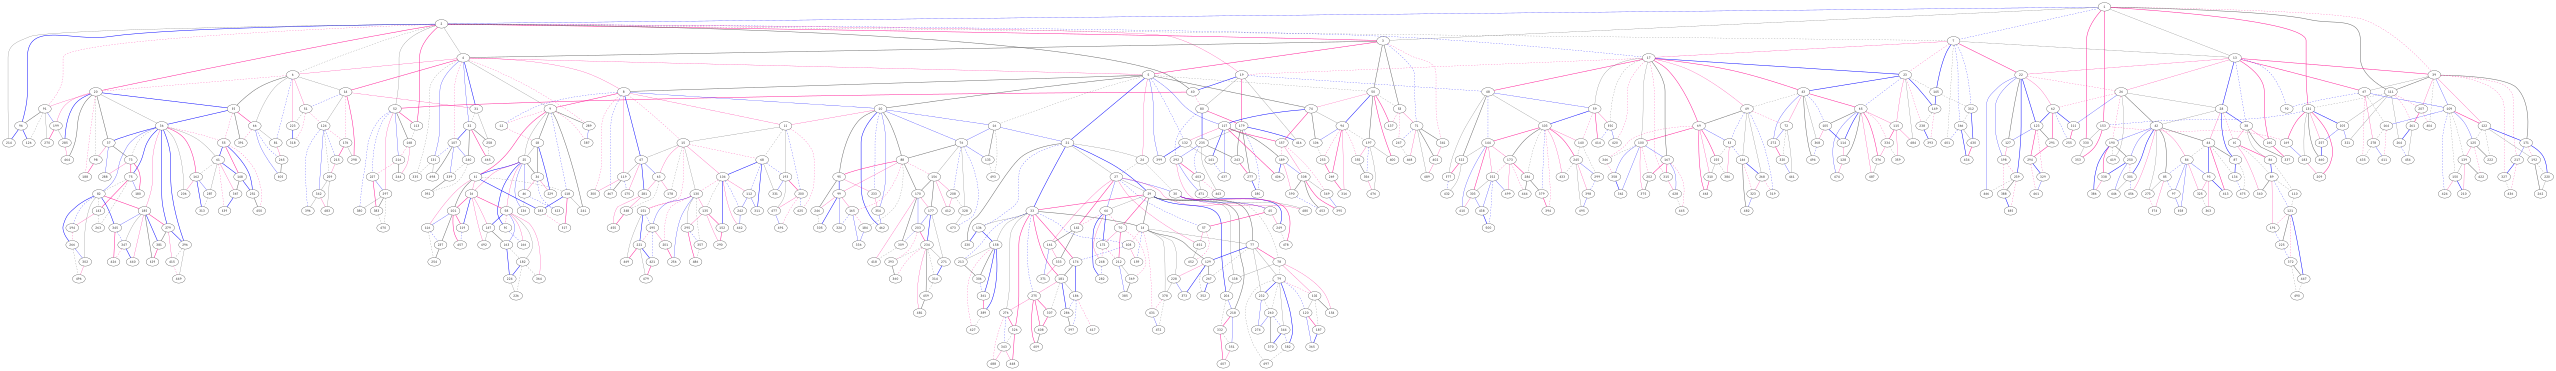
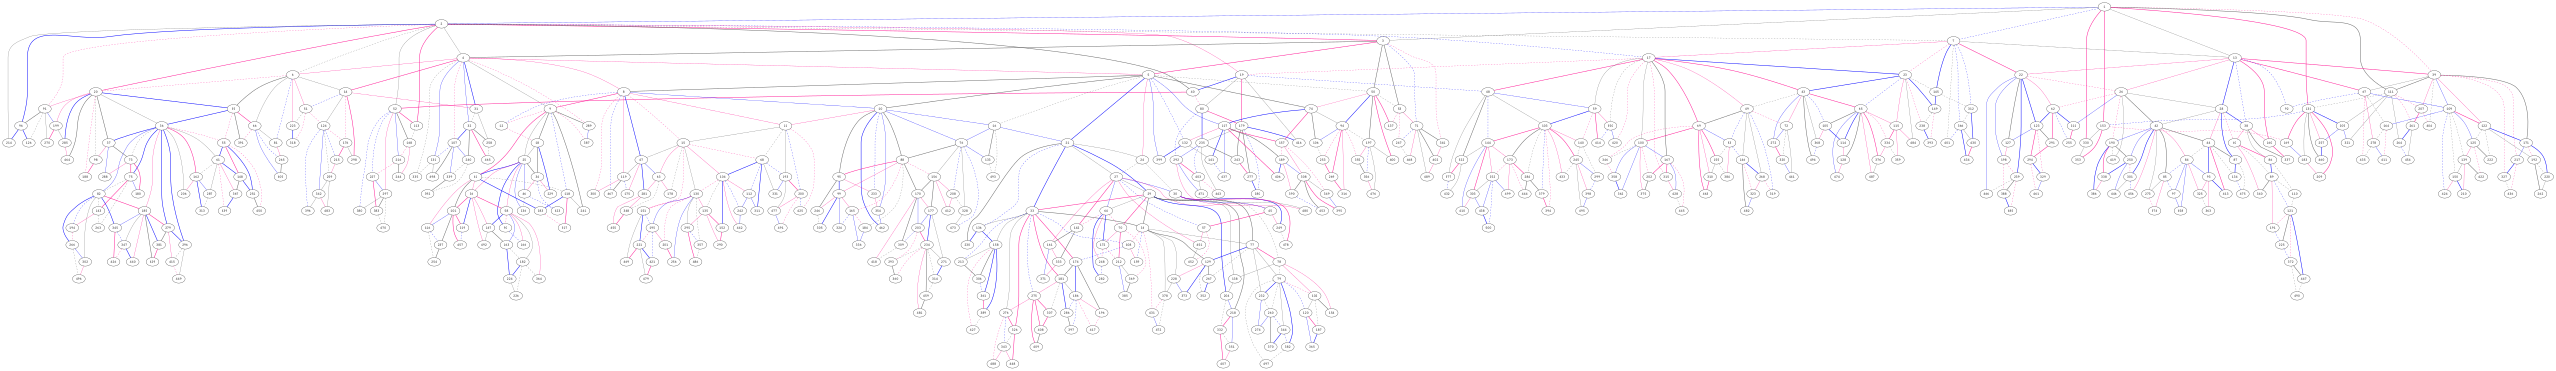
none -> (1102, 313)
